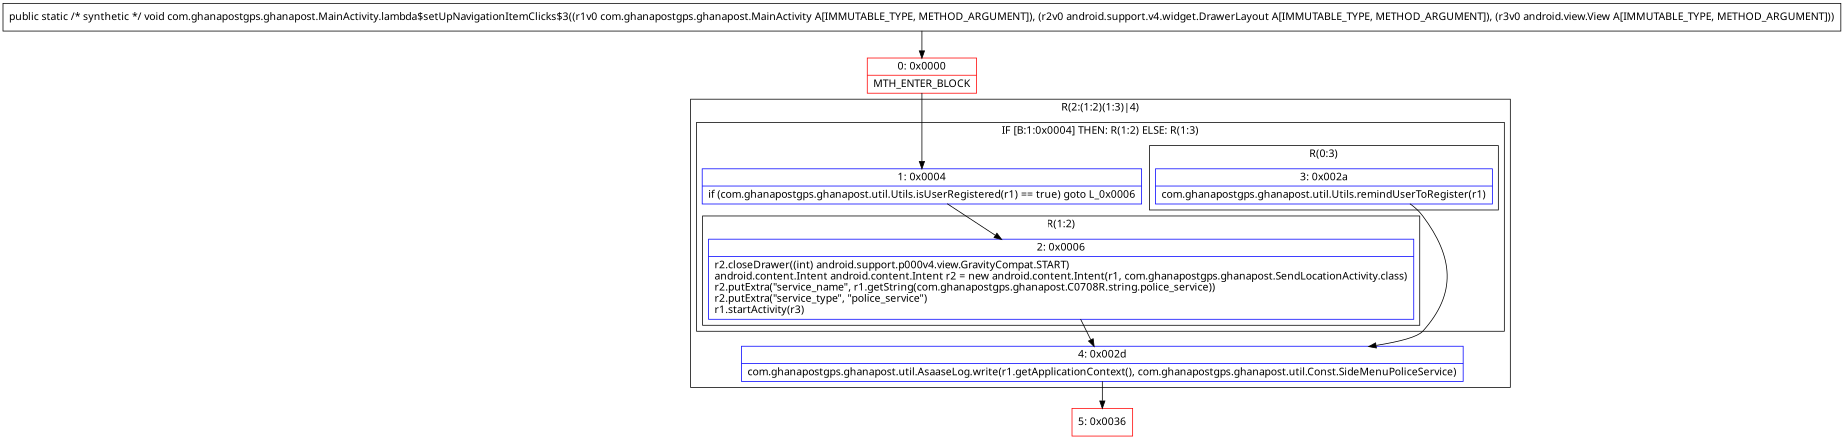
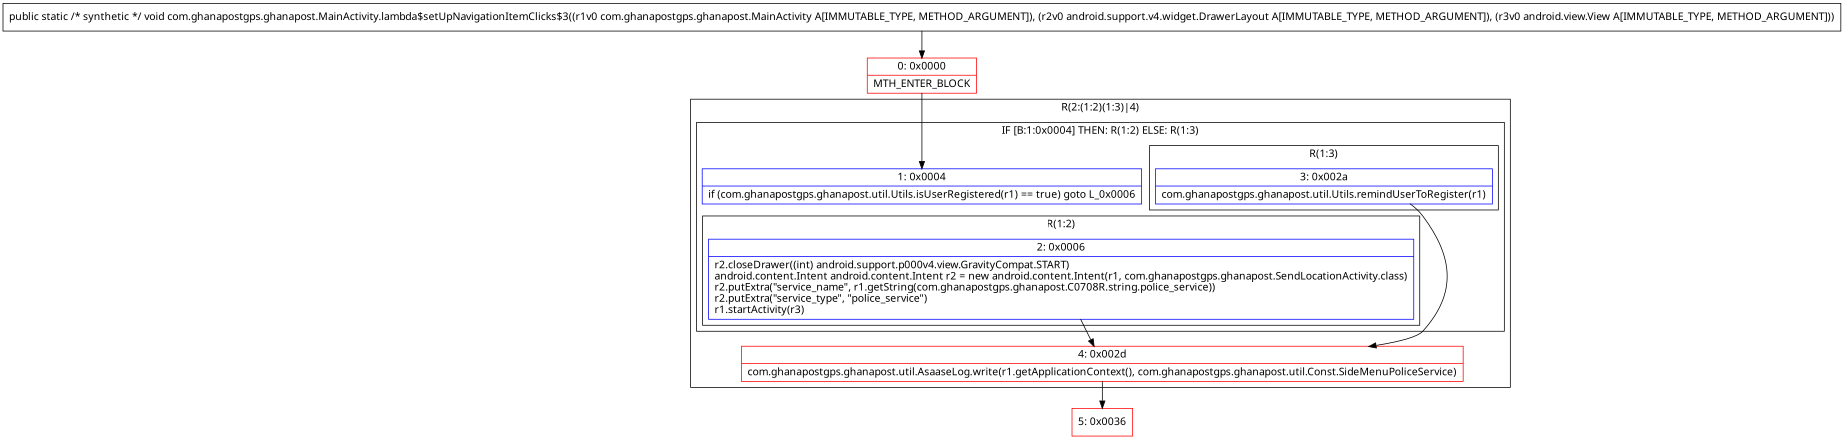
(1324, 154) -> (1324, 154)
(974, 221) -> none
(1102, 364) -> (1102, 364)
